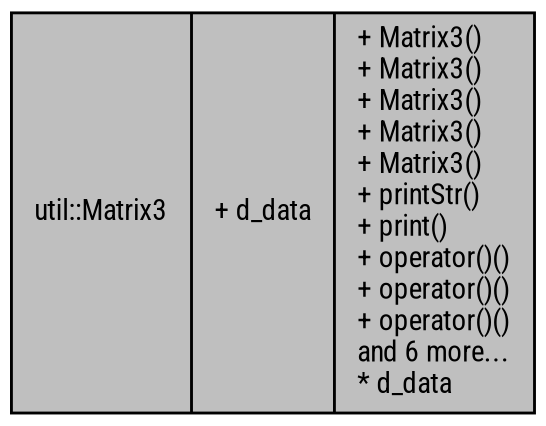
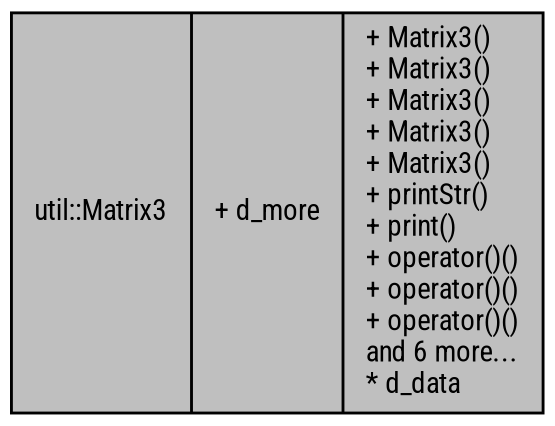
(263, 212) -> (267, 212)
